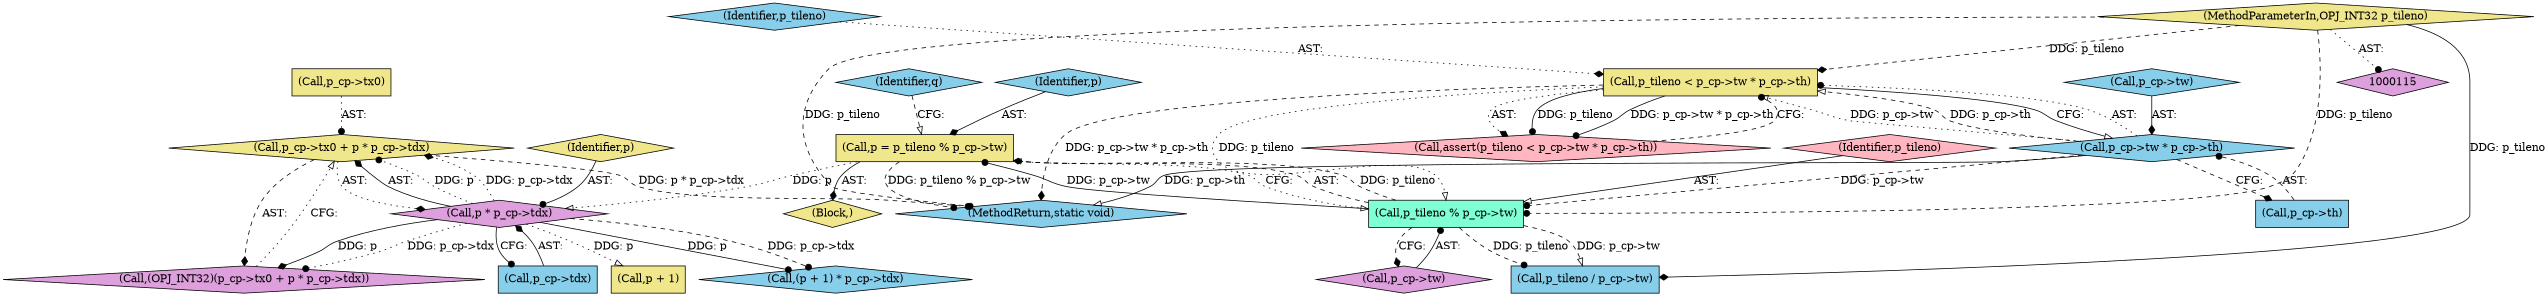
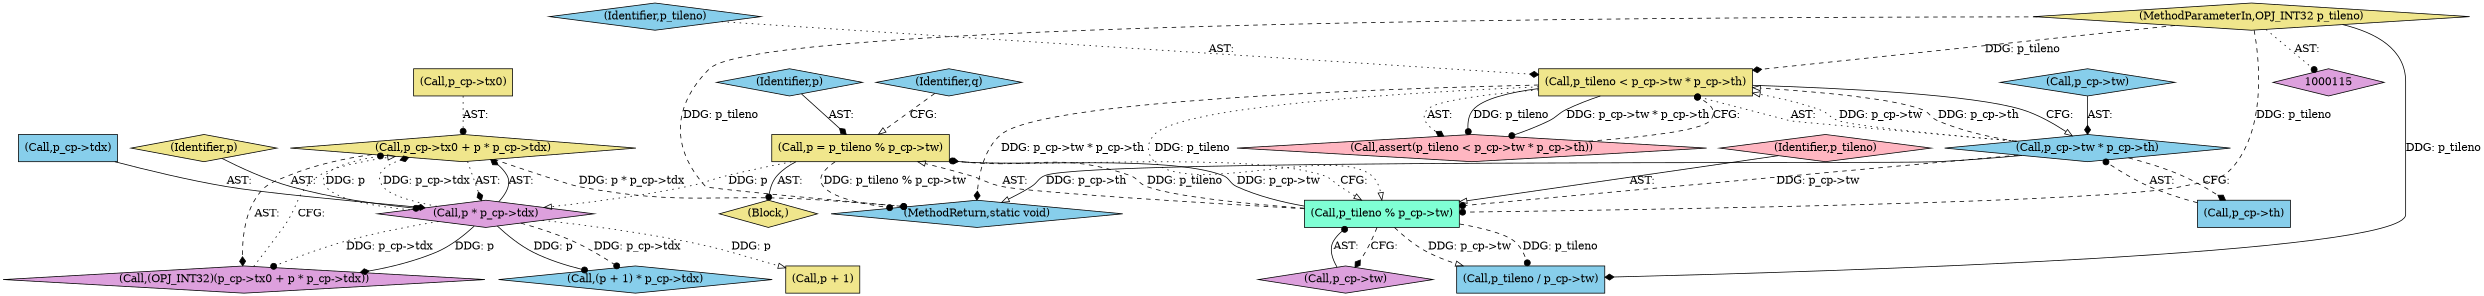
(843, 173) -> (778, 174)
(498, 247) -> none
